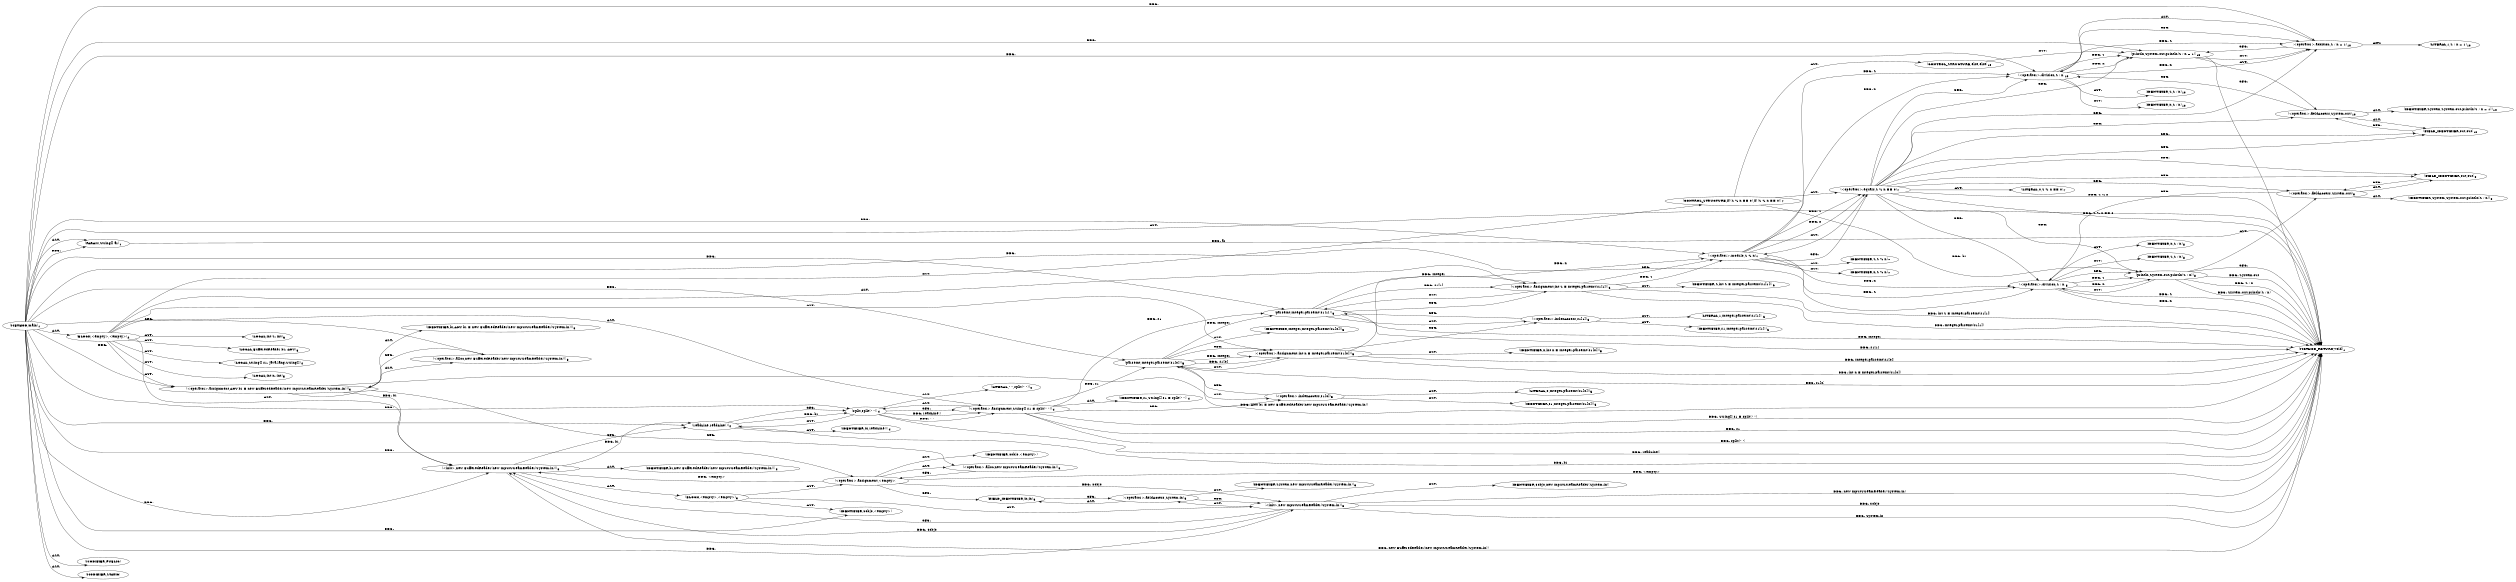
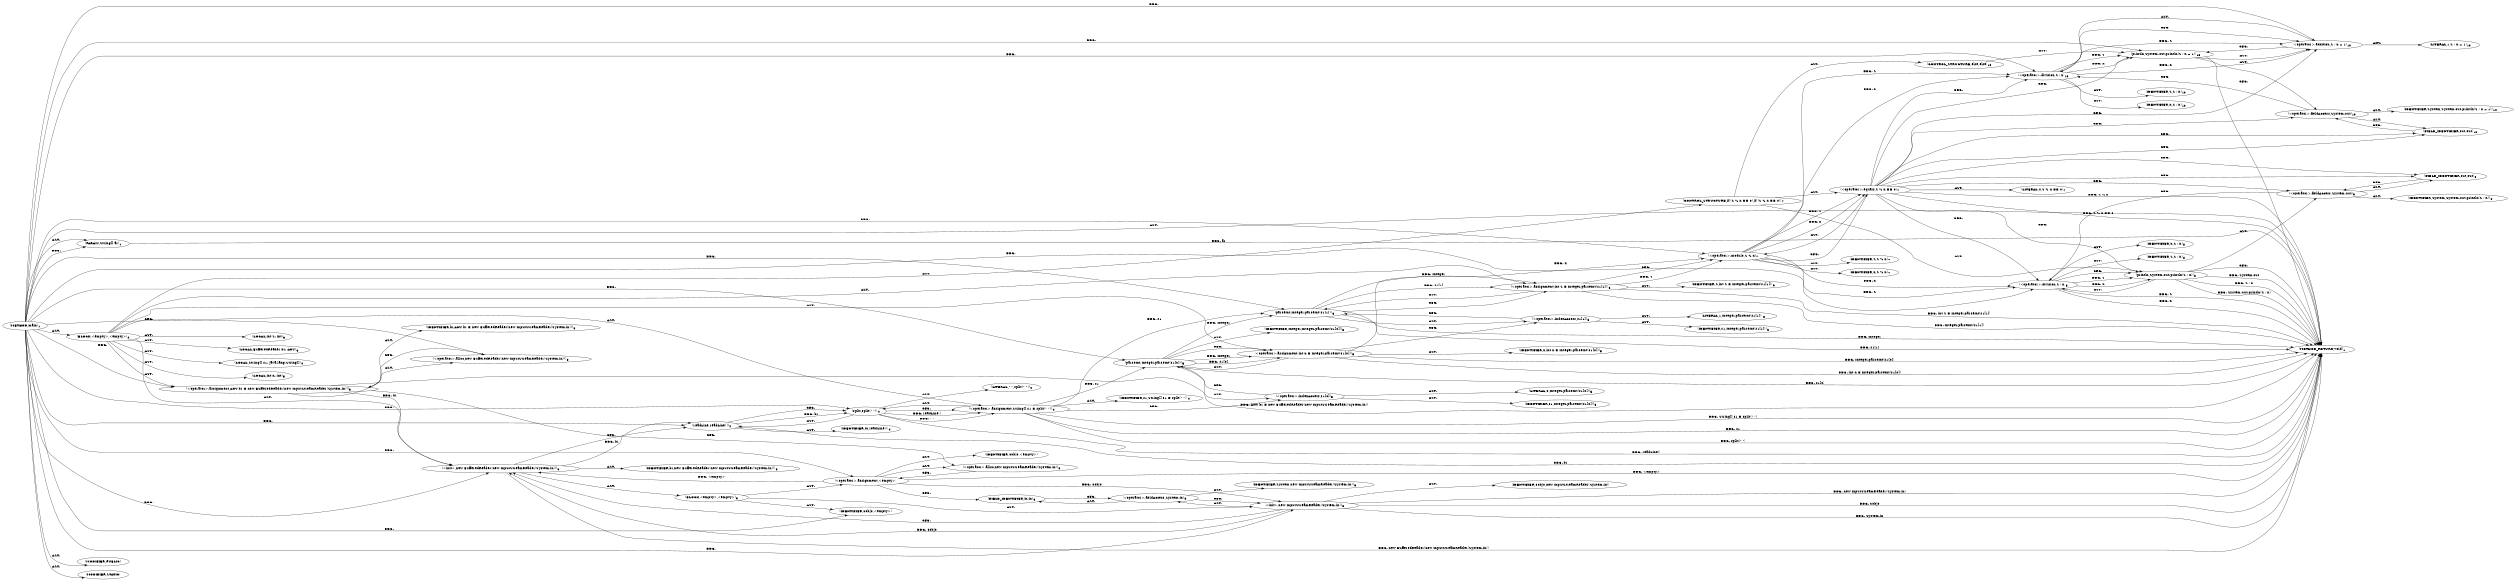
(1959, 257) -> (1959, 257)
